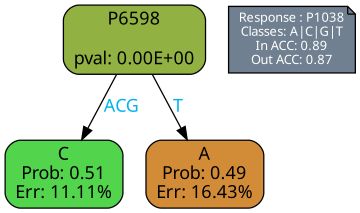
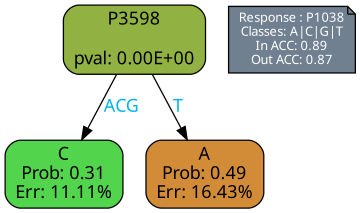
(134, 40) -> (134, 40)
(64, 174) -> (64, 174)
